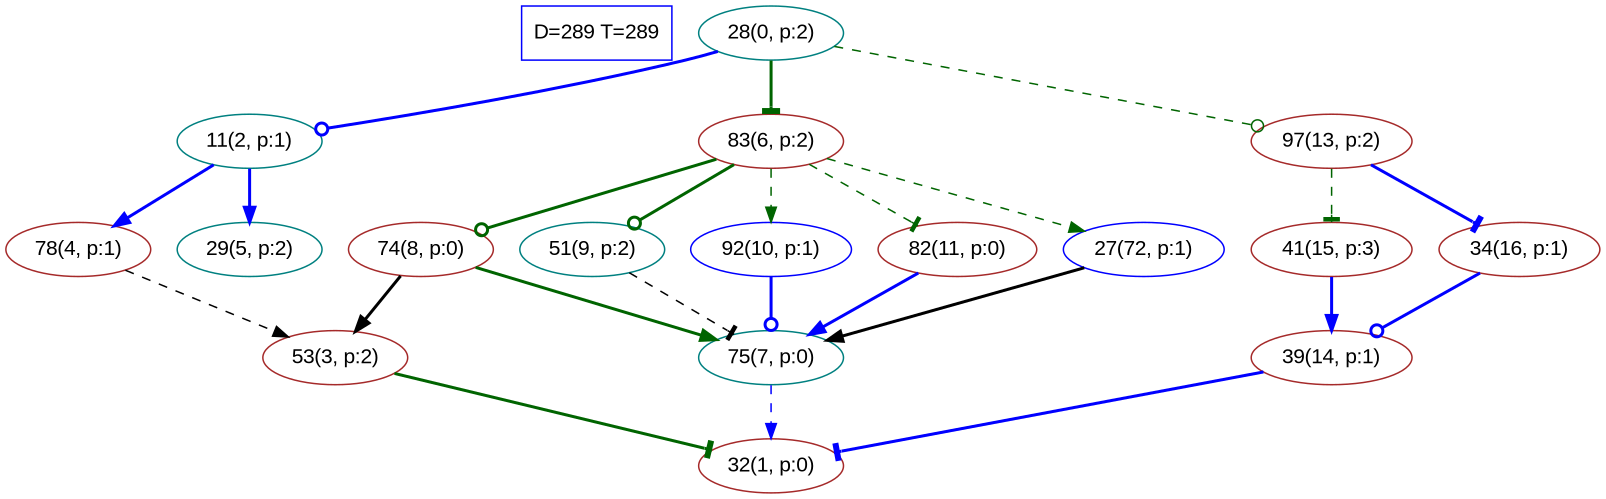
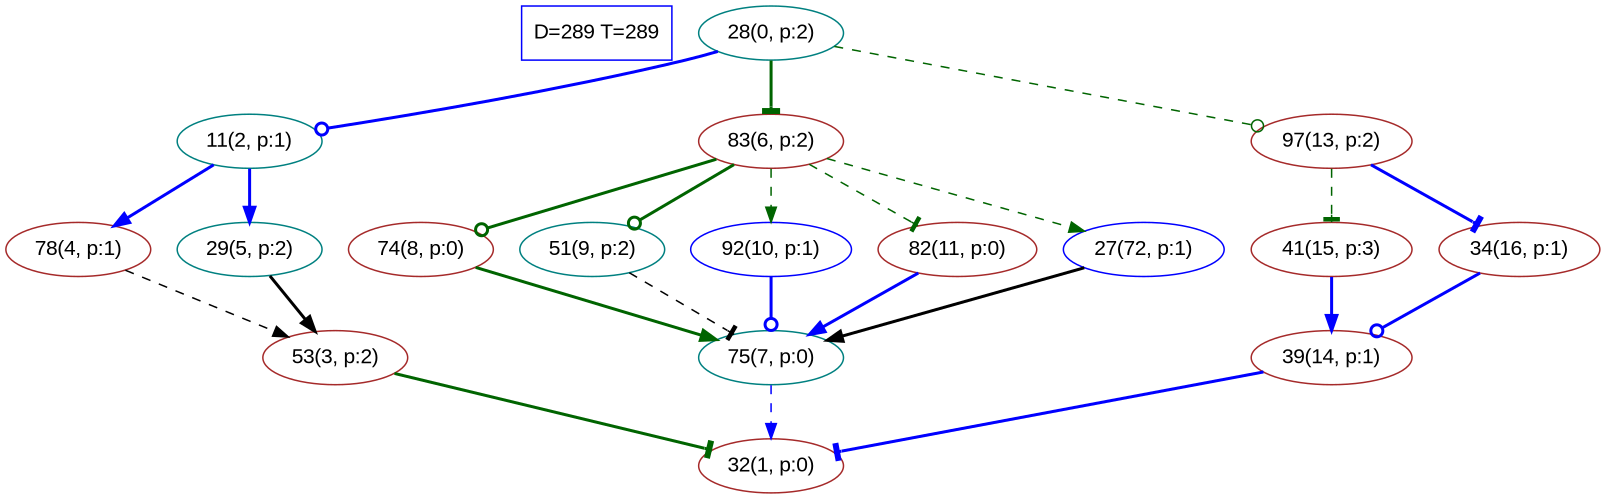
(383, 298) -> (288, 298)
